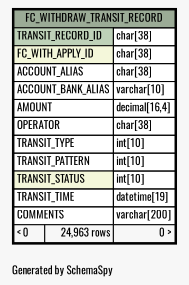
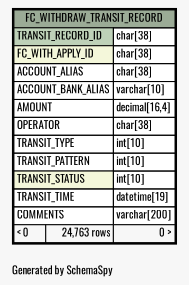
(86, 233) -> (86, 233)
